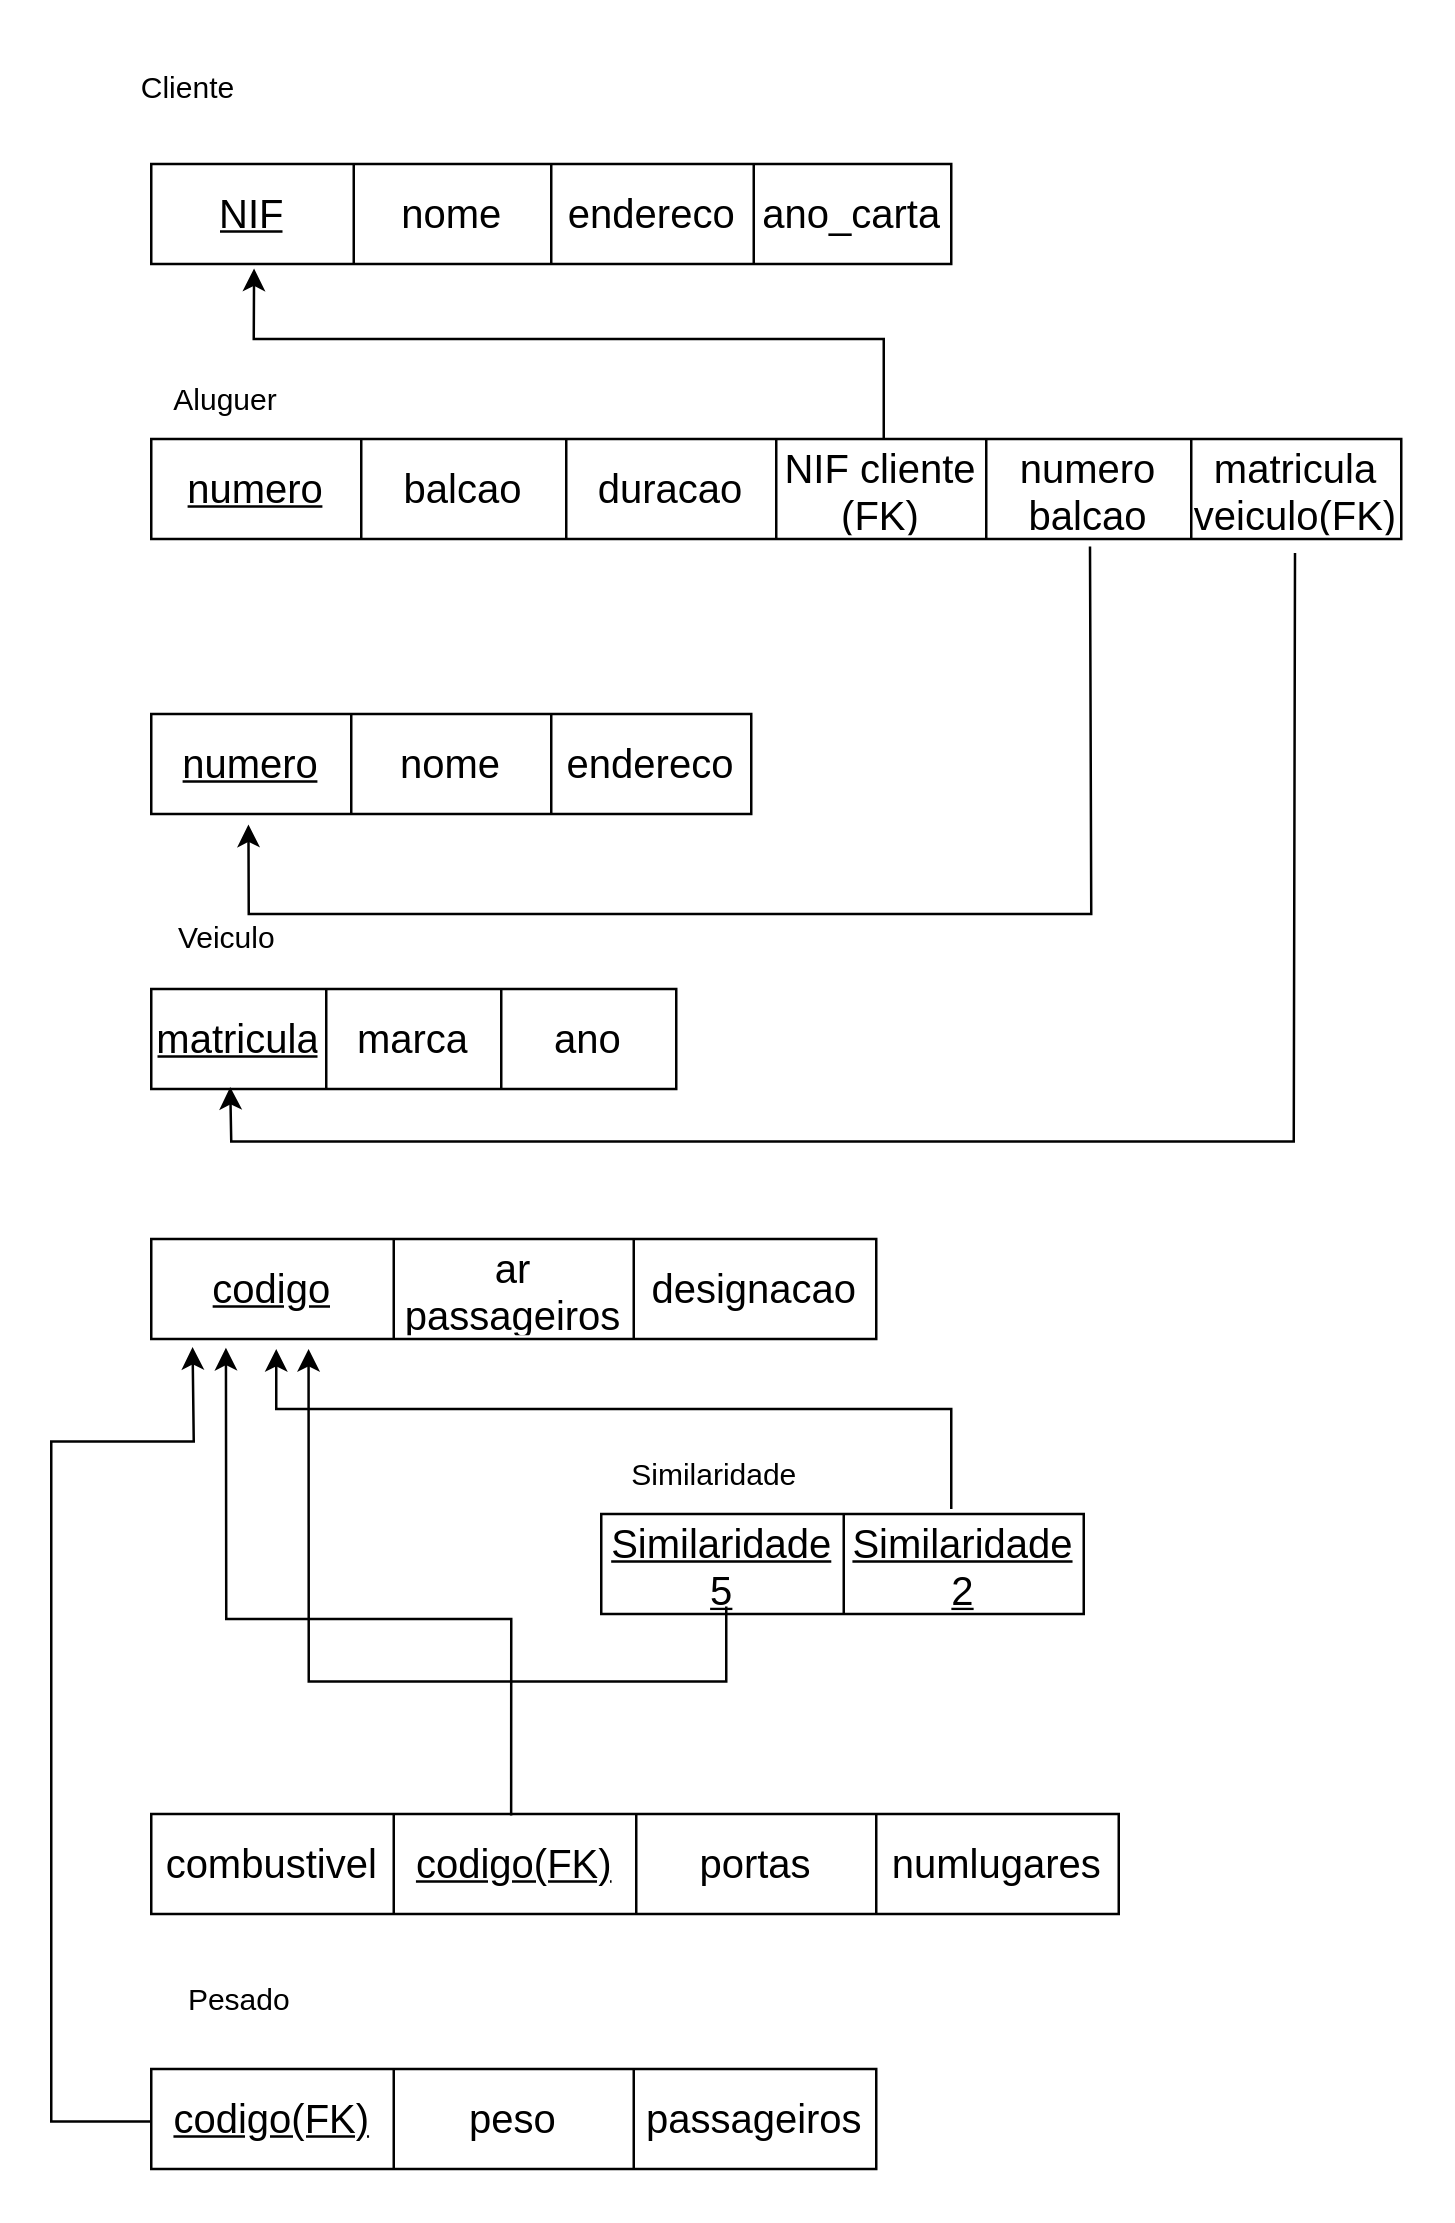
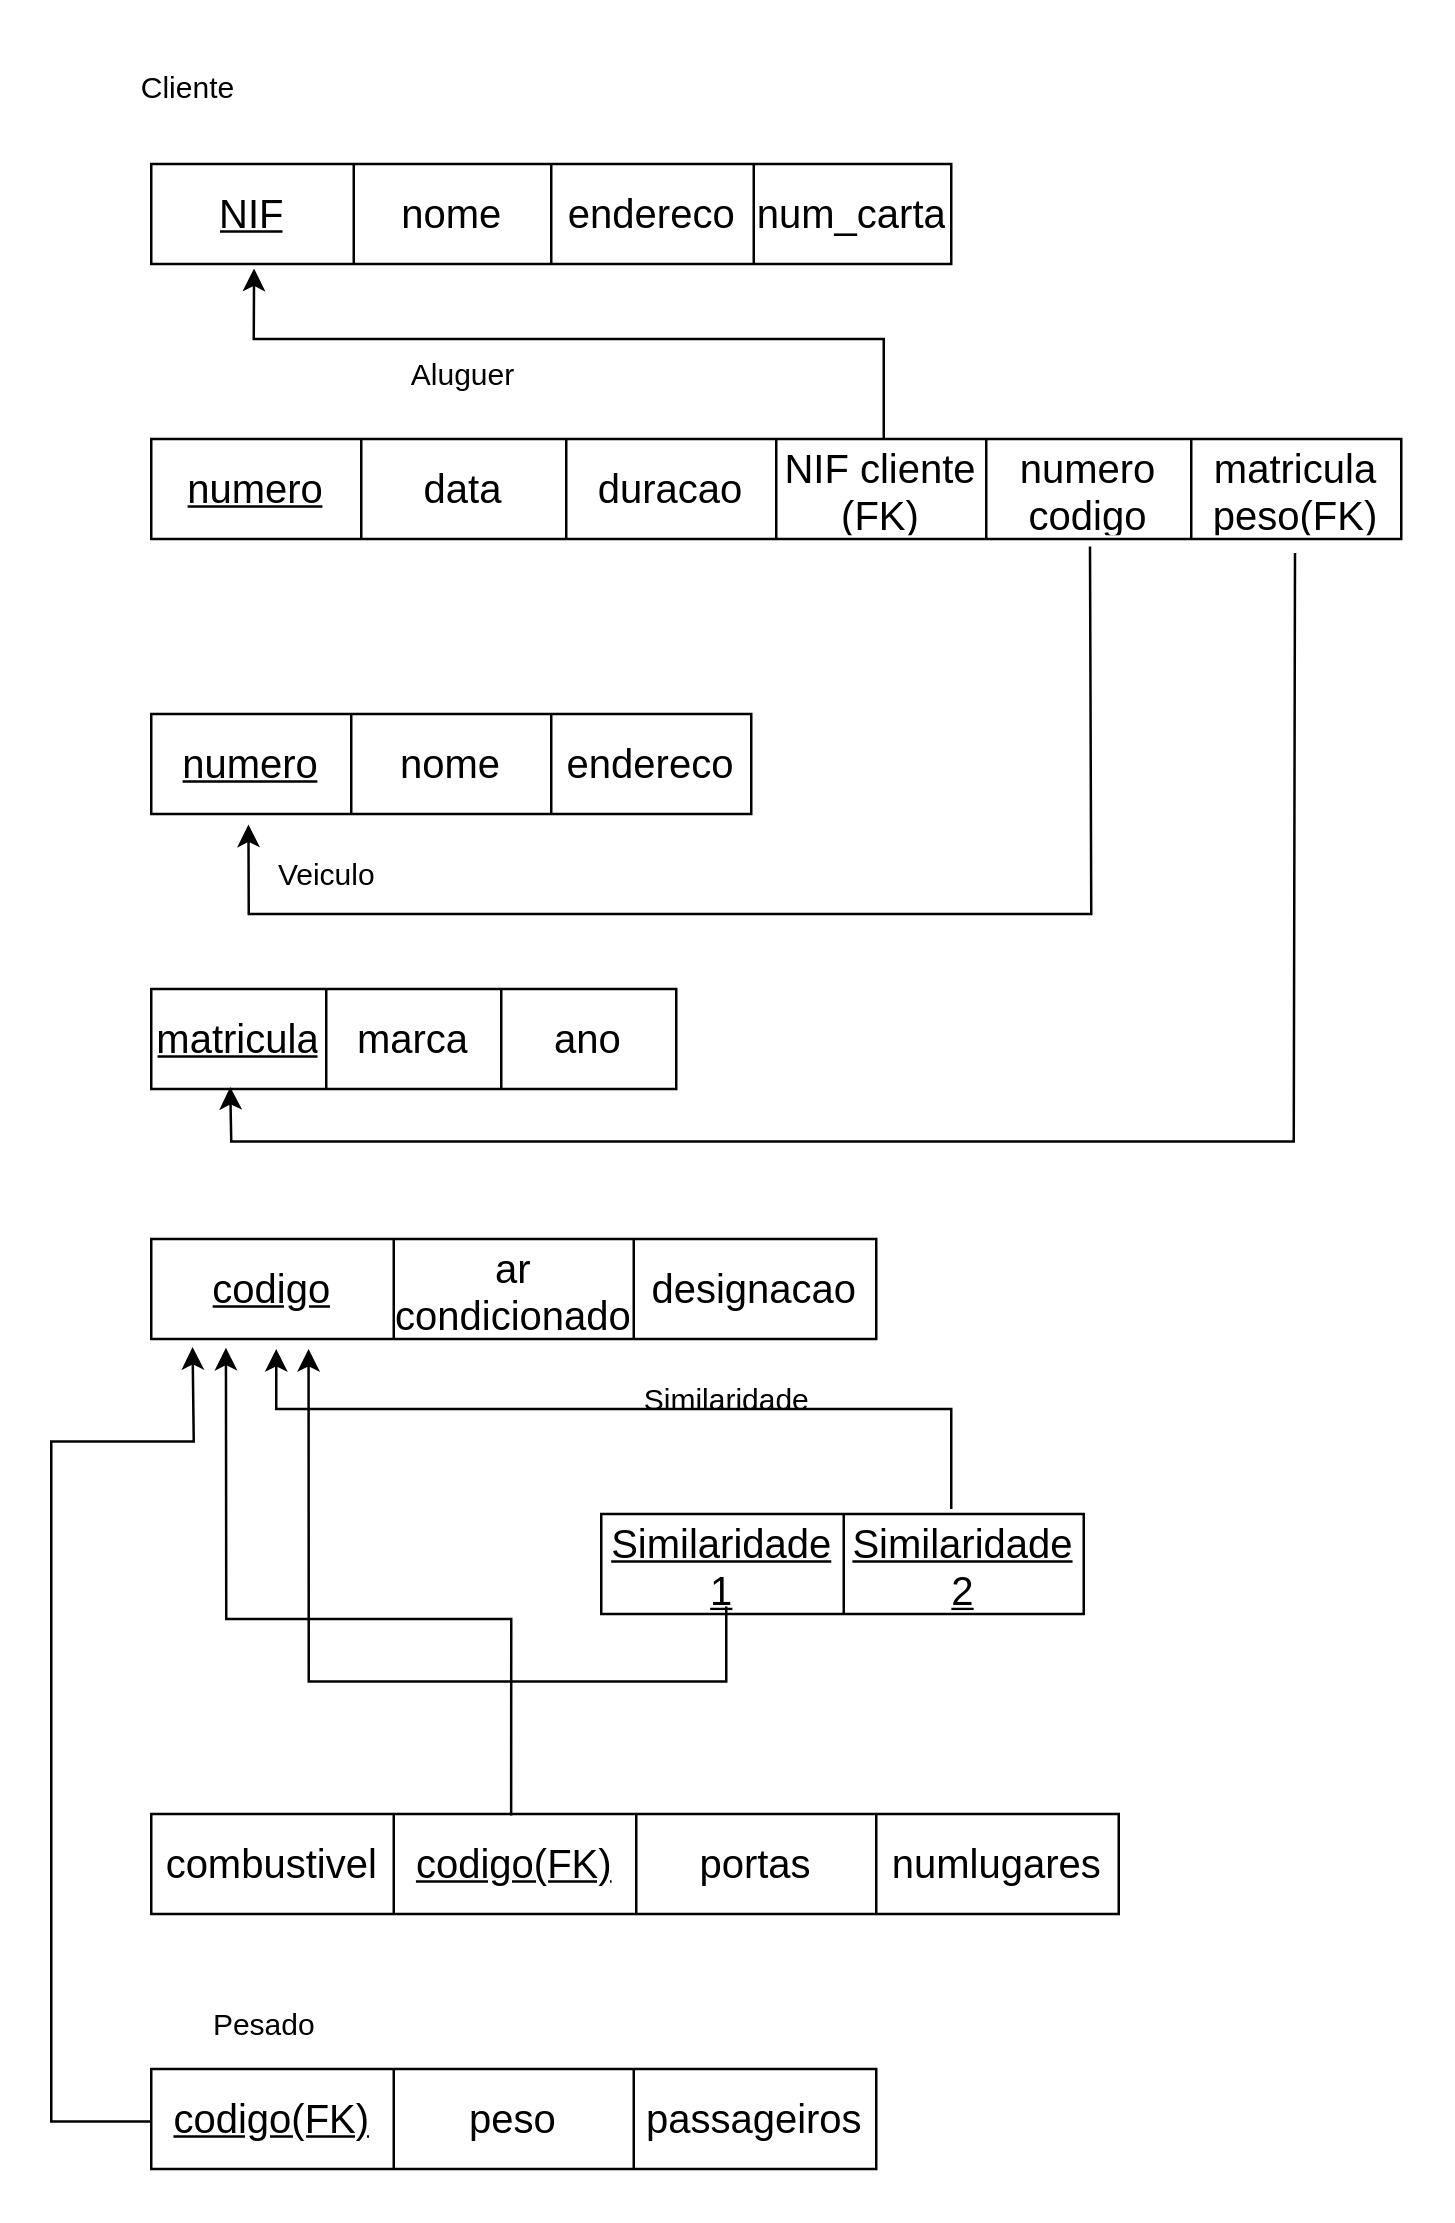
(853, 214) -> (853, 214)
(226, 401) -> (464, 376)
(464, 489) -> (464, 489)
(1089, 489) -> (1089, 489)
(1296, 489) -> (1296, 489)
(226, 939) -> (326, 876)
(514, 1289) -> (514, 1289)
(714, 1476) -> (726, 1401)
(723, 1564) -> (723, 1564)
(239, 2001) -> (264, 2026)
